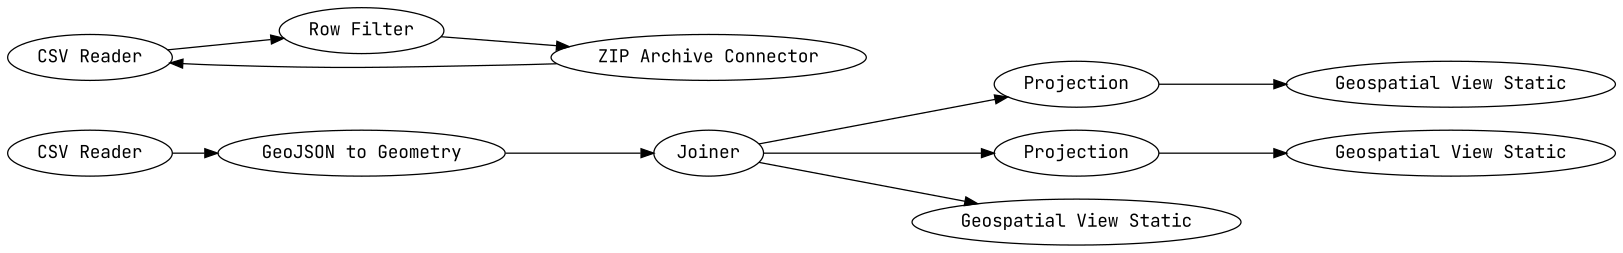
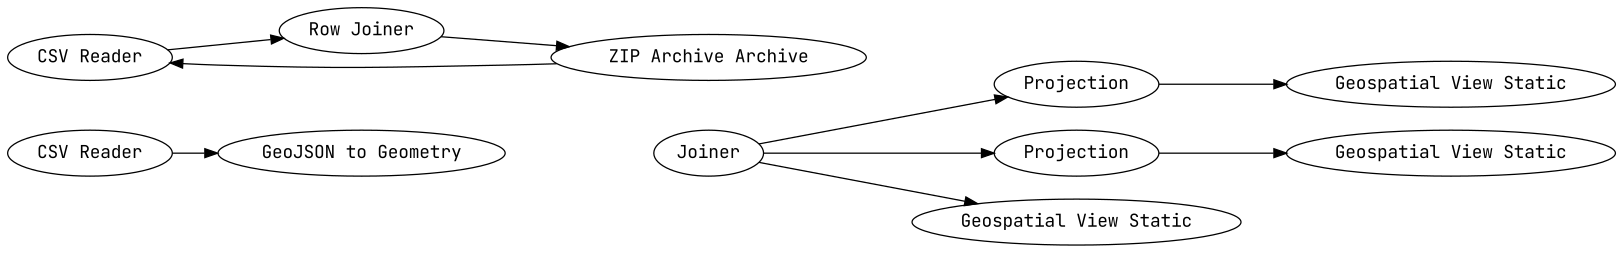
(362, 31) -> (362, 31)
(709, 57) -> (709, 57)
(573, 153) -> none
